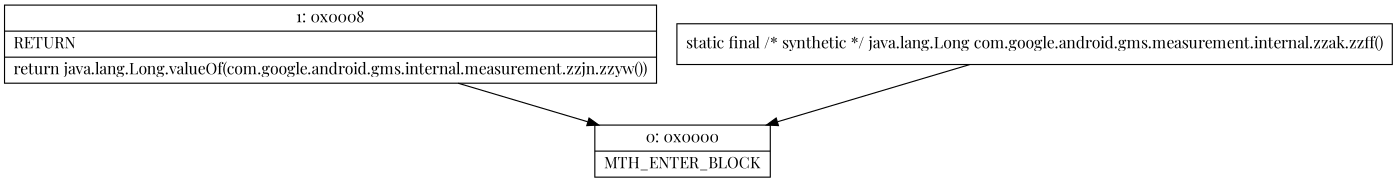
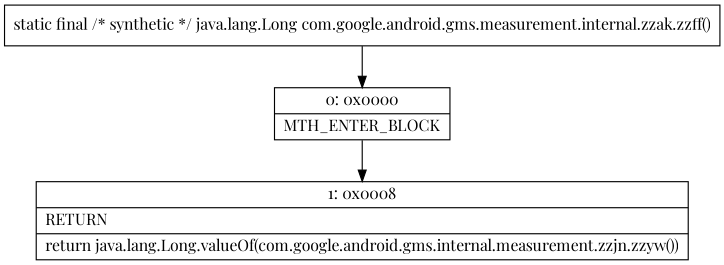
(523, 103) -> (362, 155)
